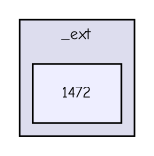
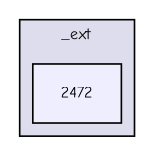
(77, 93) -> (77, 93)
